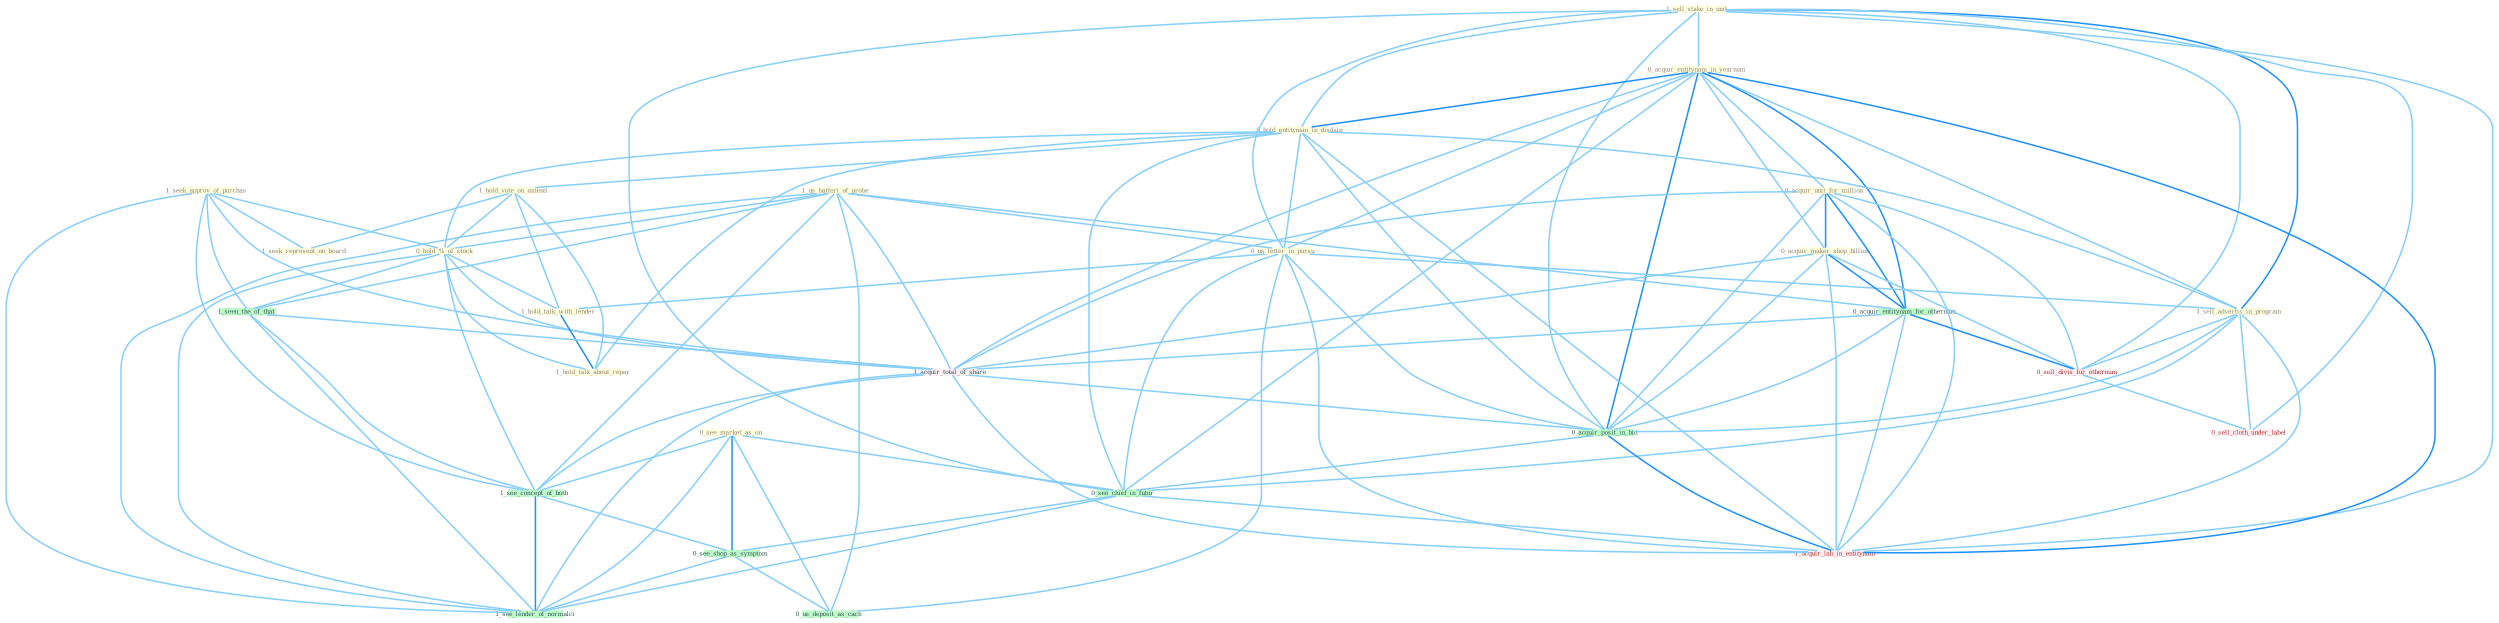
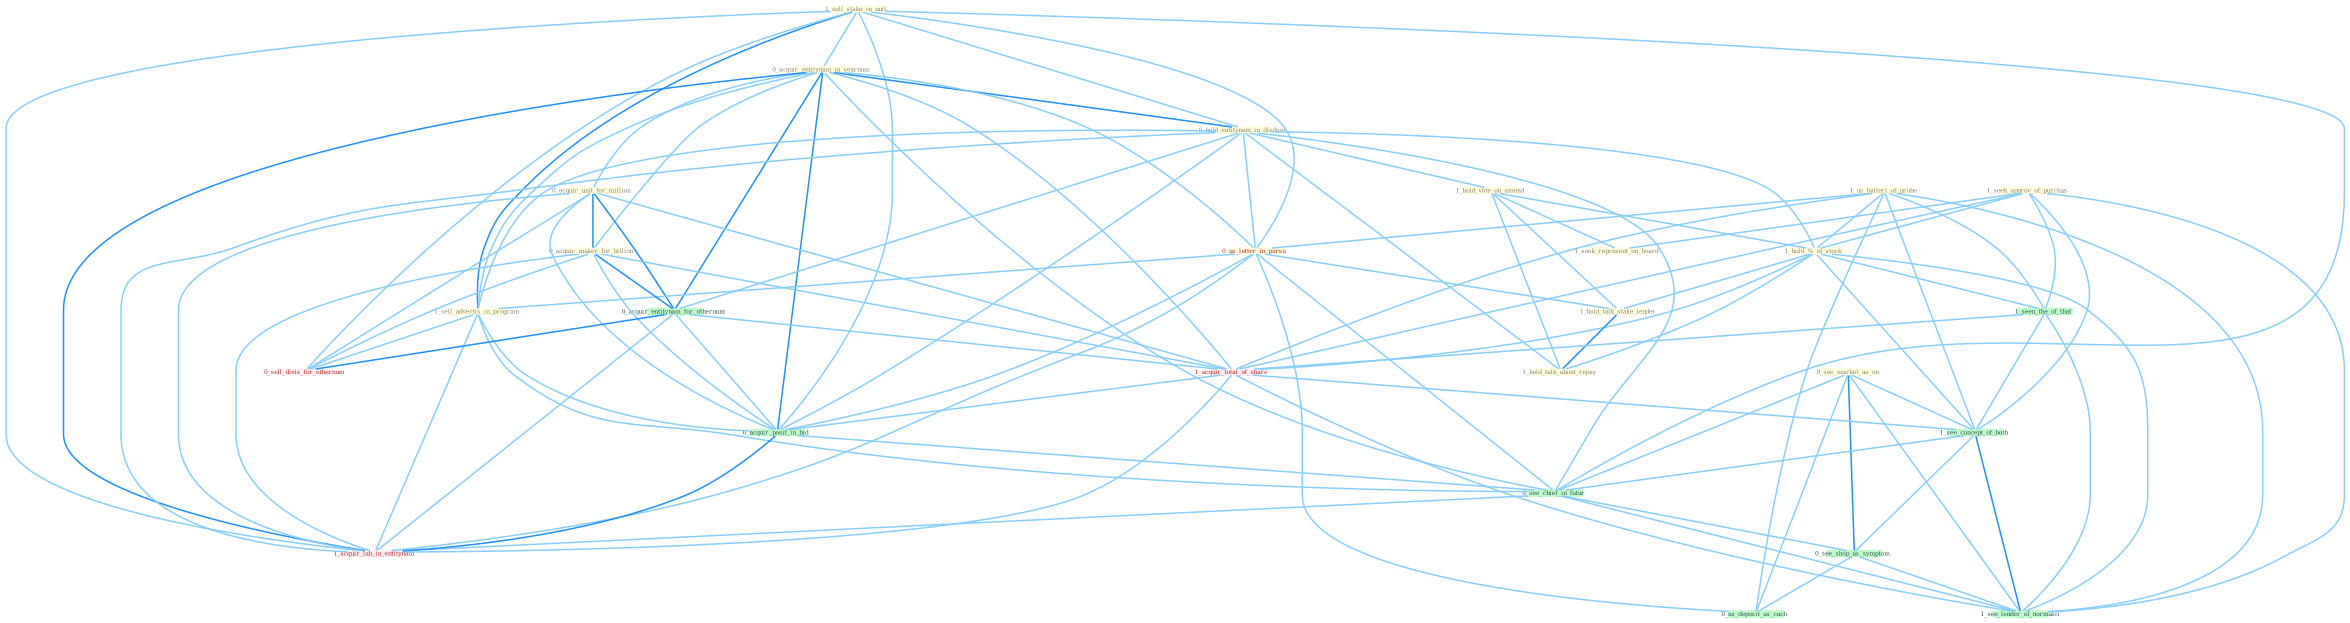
(1319, 245) -> (959, 221)
(445, 251) -> (1815, 251)
(1284, 251) -> (1255, 251)
(1826, 251) -> (593, 251)
(560, 312) -> (1618, 312)
(951, 372) -> (1233, 372)
(732, 433) -> (1848, 372)
(2251, 433) -> none
none -> (1765, 463)
